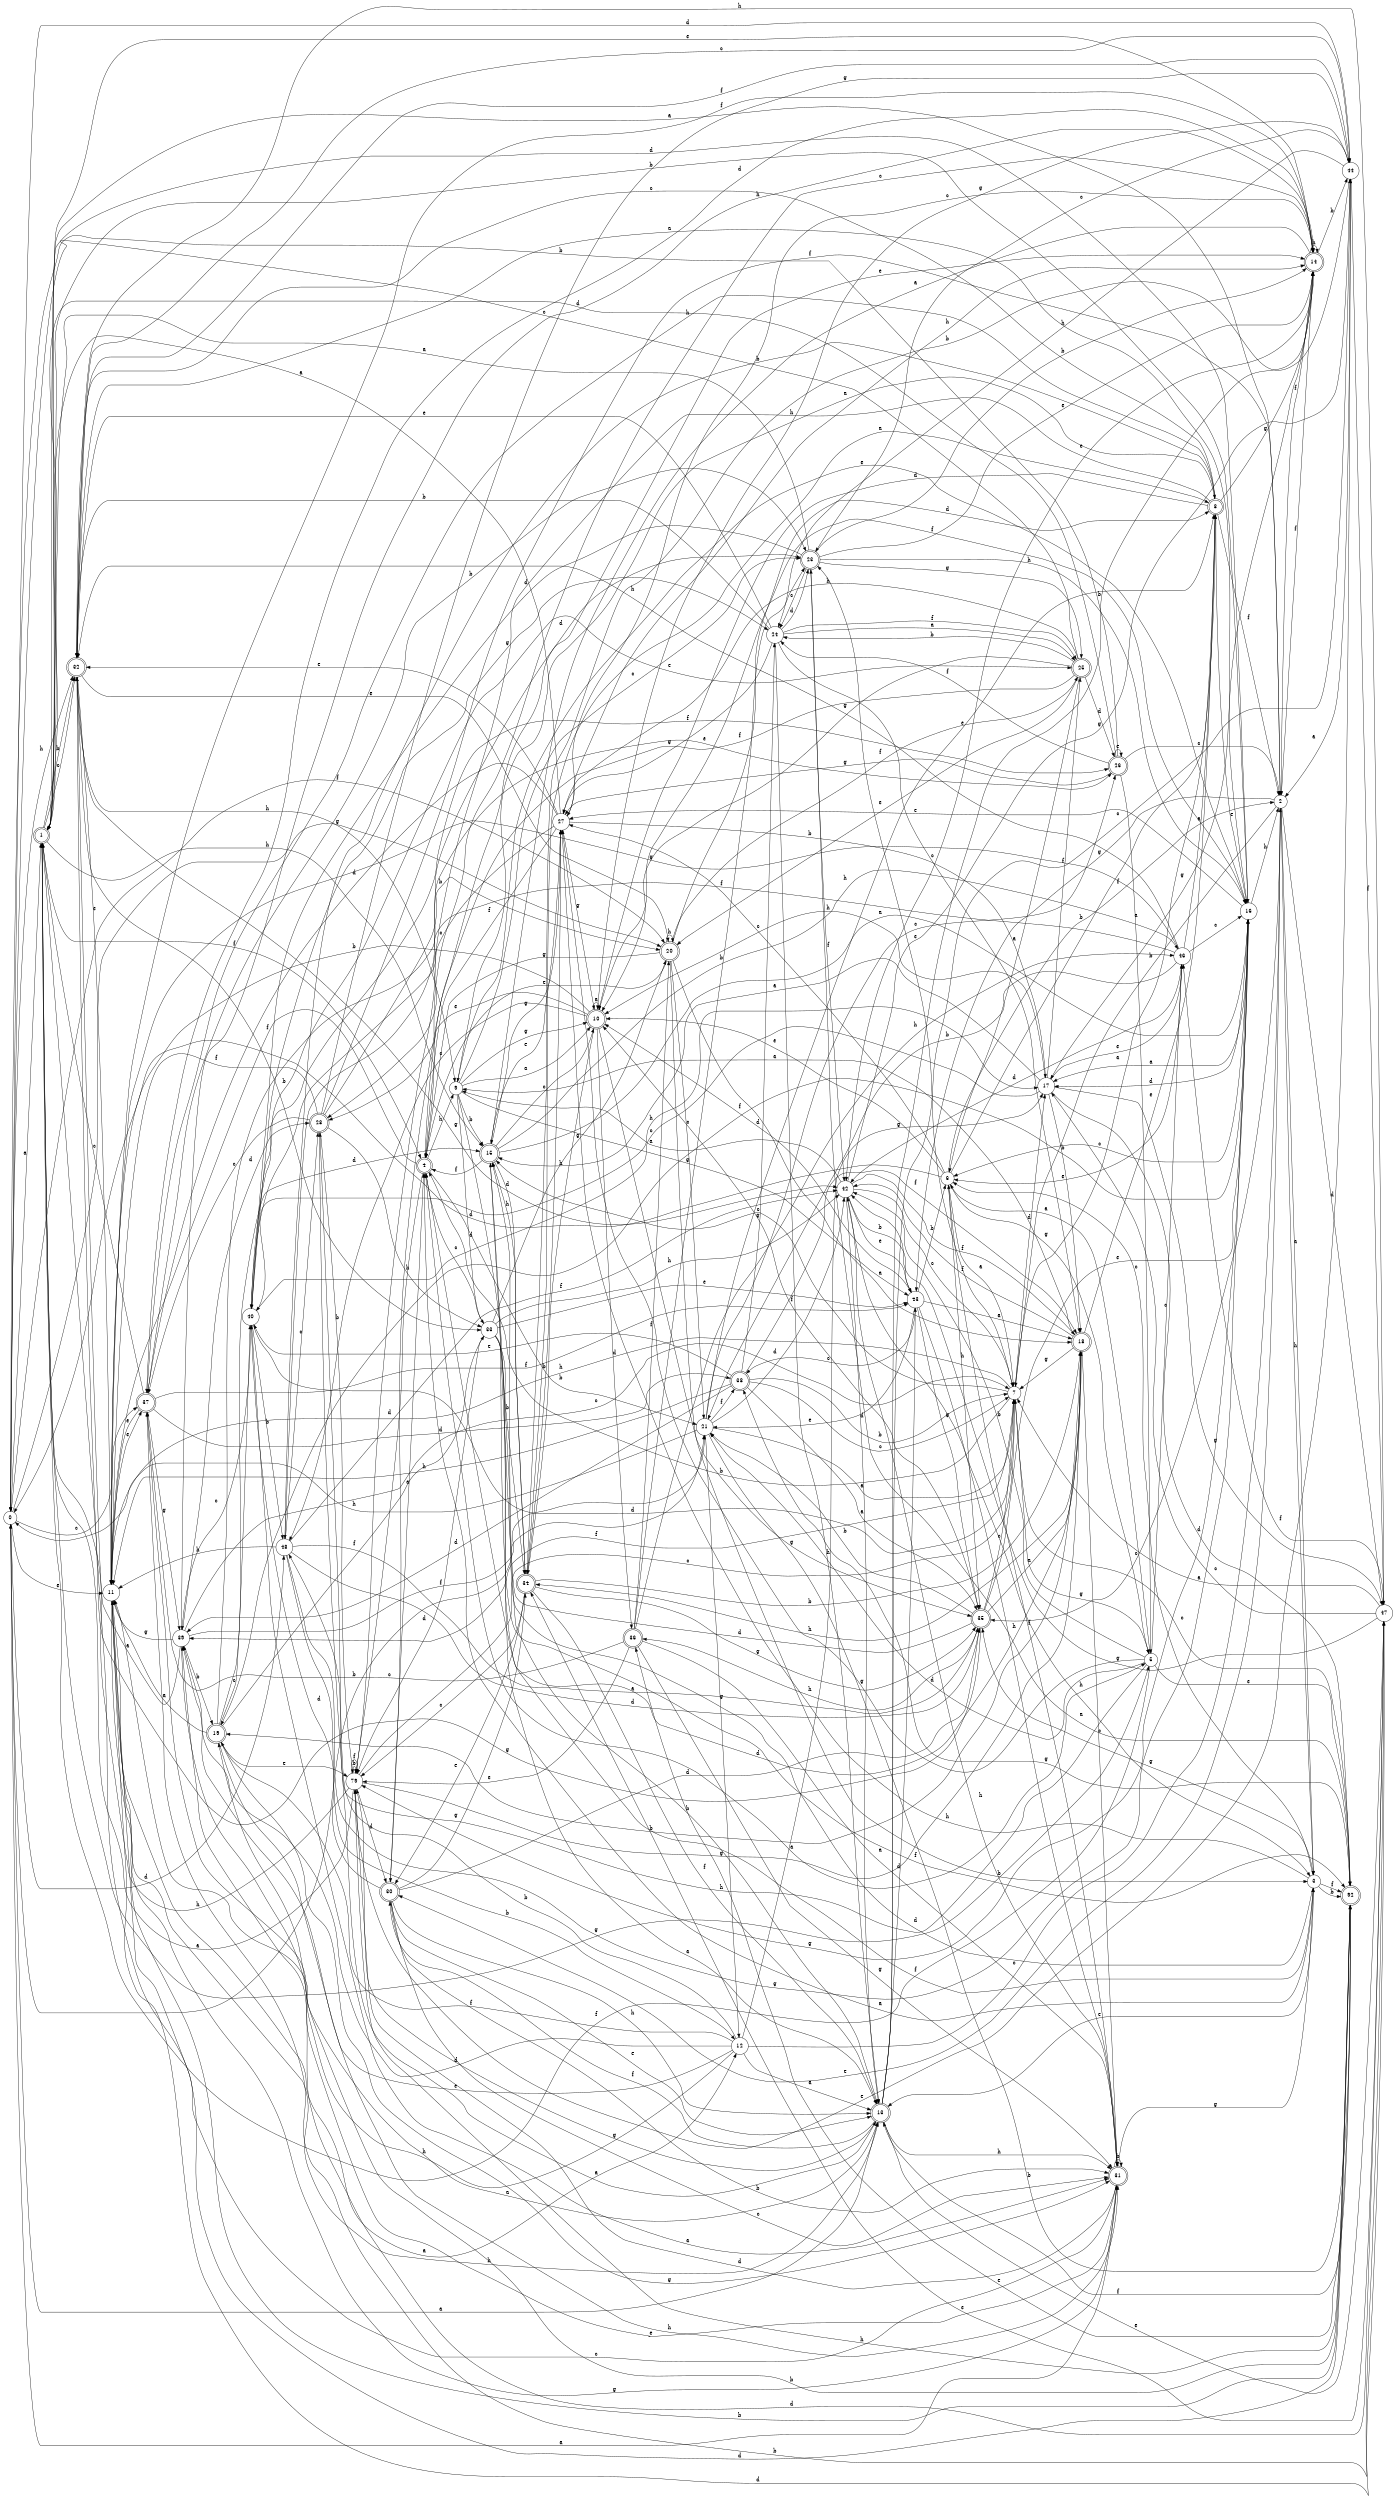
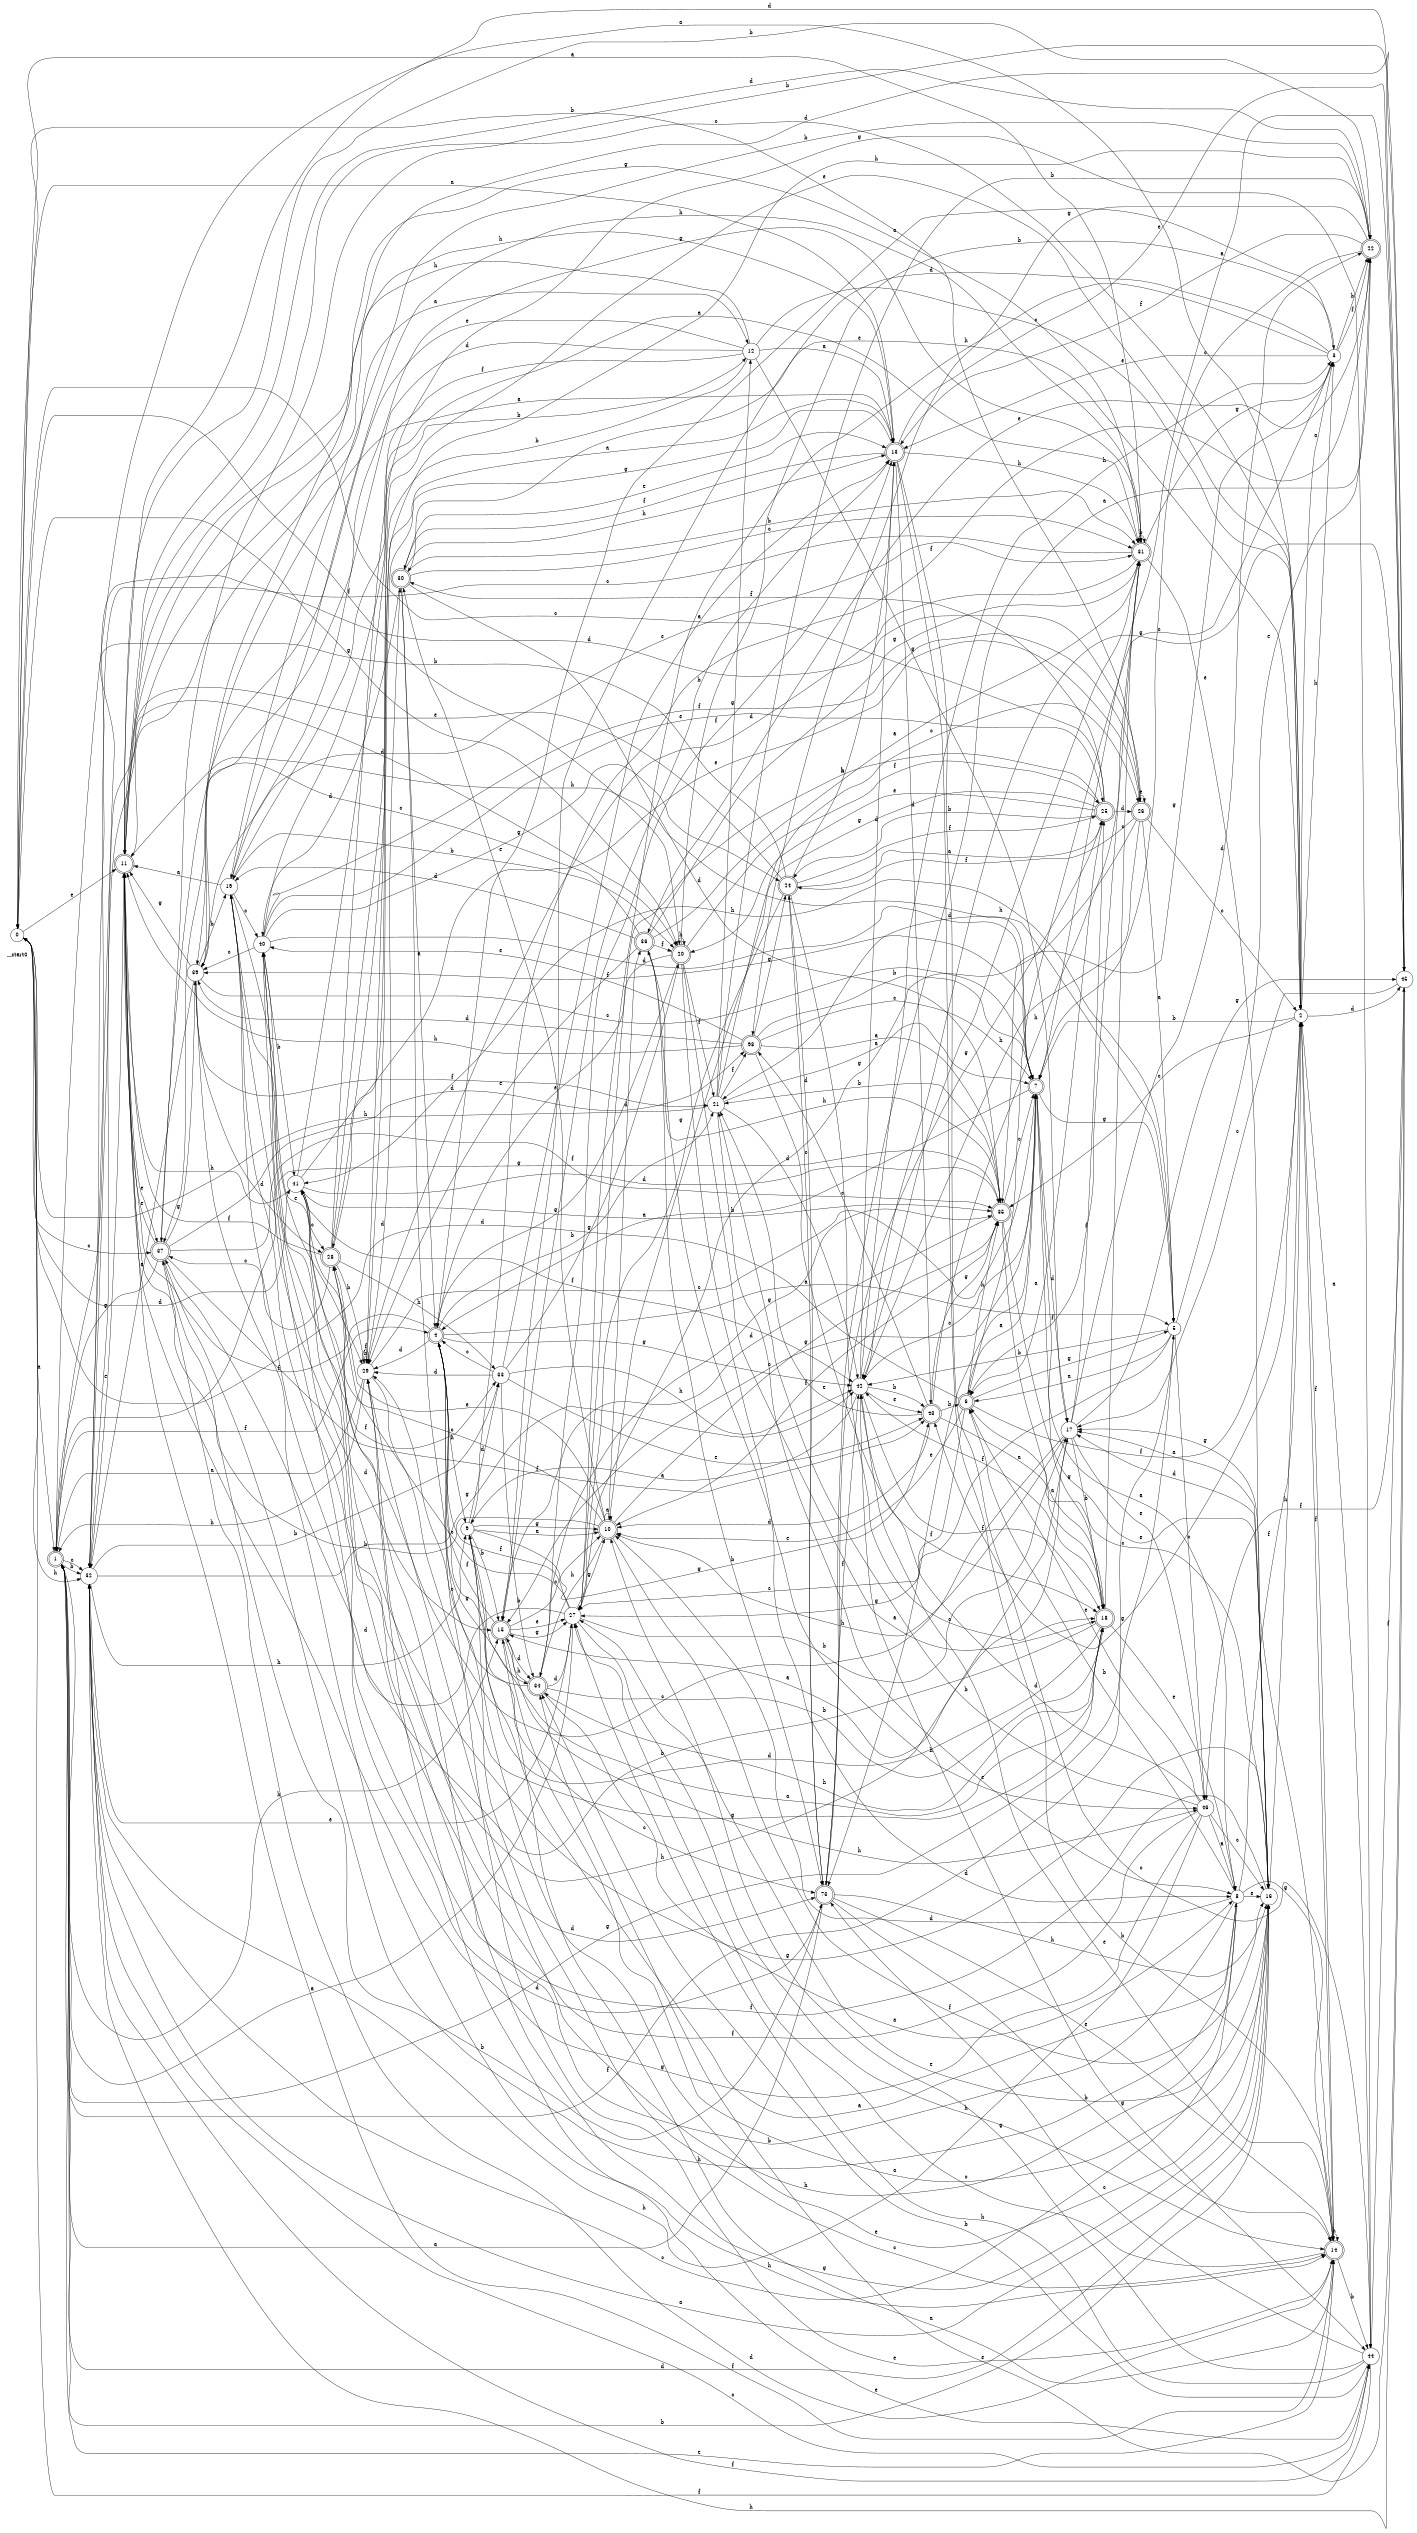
(688, 23) -> (699, 2492)
none -> (768, 123)
(810, 254) -> (825, 177)
(1031, 352) -> (861, 2154)
(1216, 507) -> (1237, 1897)
(810, 560) -> (825, 1895)
(775, 635) -> (788, 886)
(76, 667) -> (89, 1576)
(371, 694) -> (383, 752)
(1120, 872) -> (1086, 1660)
none -> (439, 881)
none -> (17, 955)
none -> (992, 1082)
(688, 1122) -> (699, 1022)
none -> (526, 1143)
(95, 1146) -> (106, 1306)
(948, 1179) -> (966, 1402)
none -> (1256, 1214)
(916, 1300) -> (931, 1414)
none -> (647, 1347)
(544, 1367) -> (556, 1679)
(740, 1381) -> (751, 1045)
(1014, 1393) -> (1036, 1086)
(284, 1547) -> (296, 1184)
(111, 1593) -> (124, 864)
(1384, 1613) -> (1405, 979)
(216, 1734) -> (229, 887)
(475, 1743) -> (550, 1047)
(354, 1781) -> (366, 1371)
(757, 1869) -> none
(1351, 1895) -> (1371, 249)
(254, 1979) -> none
